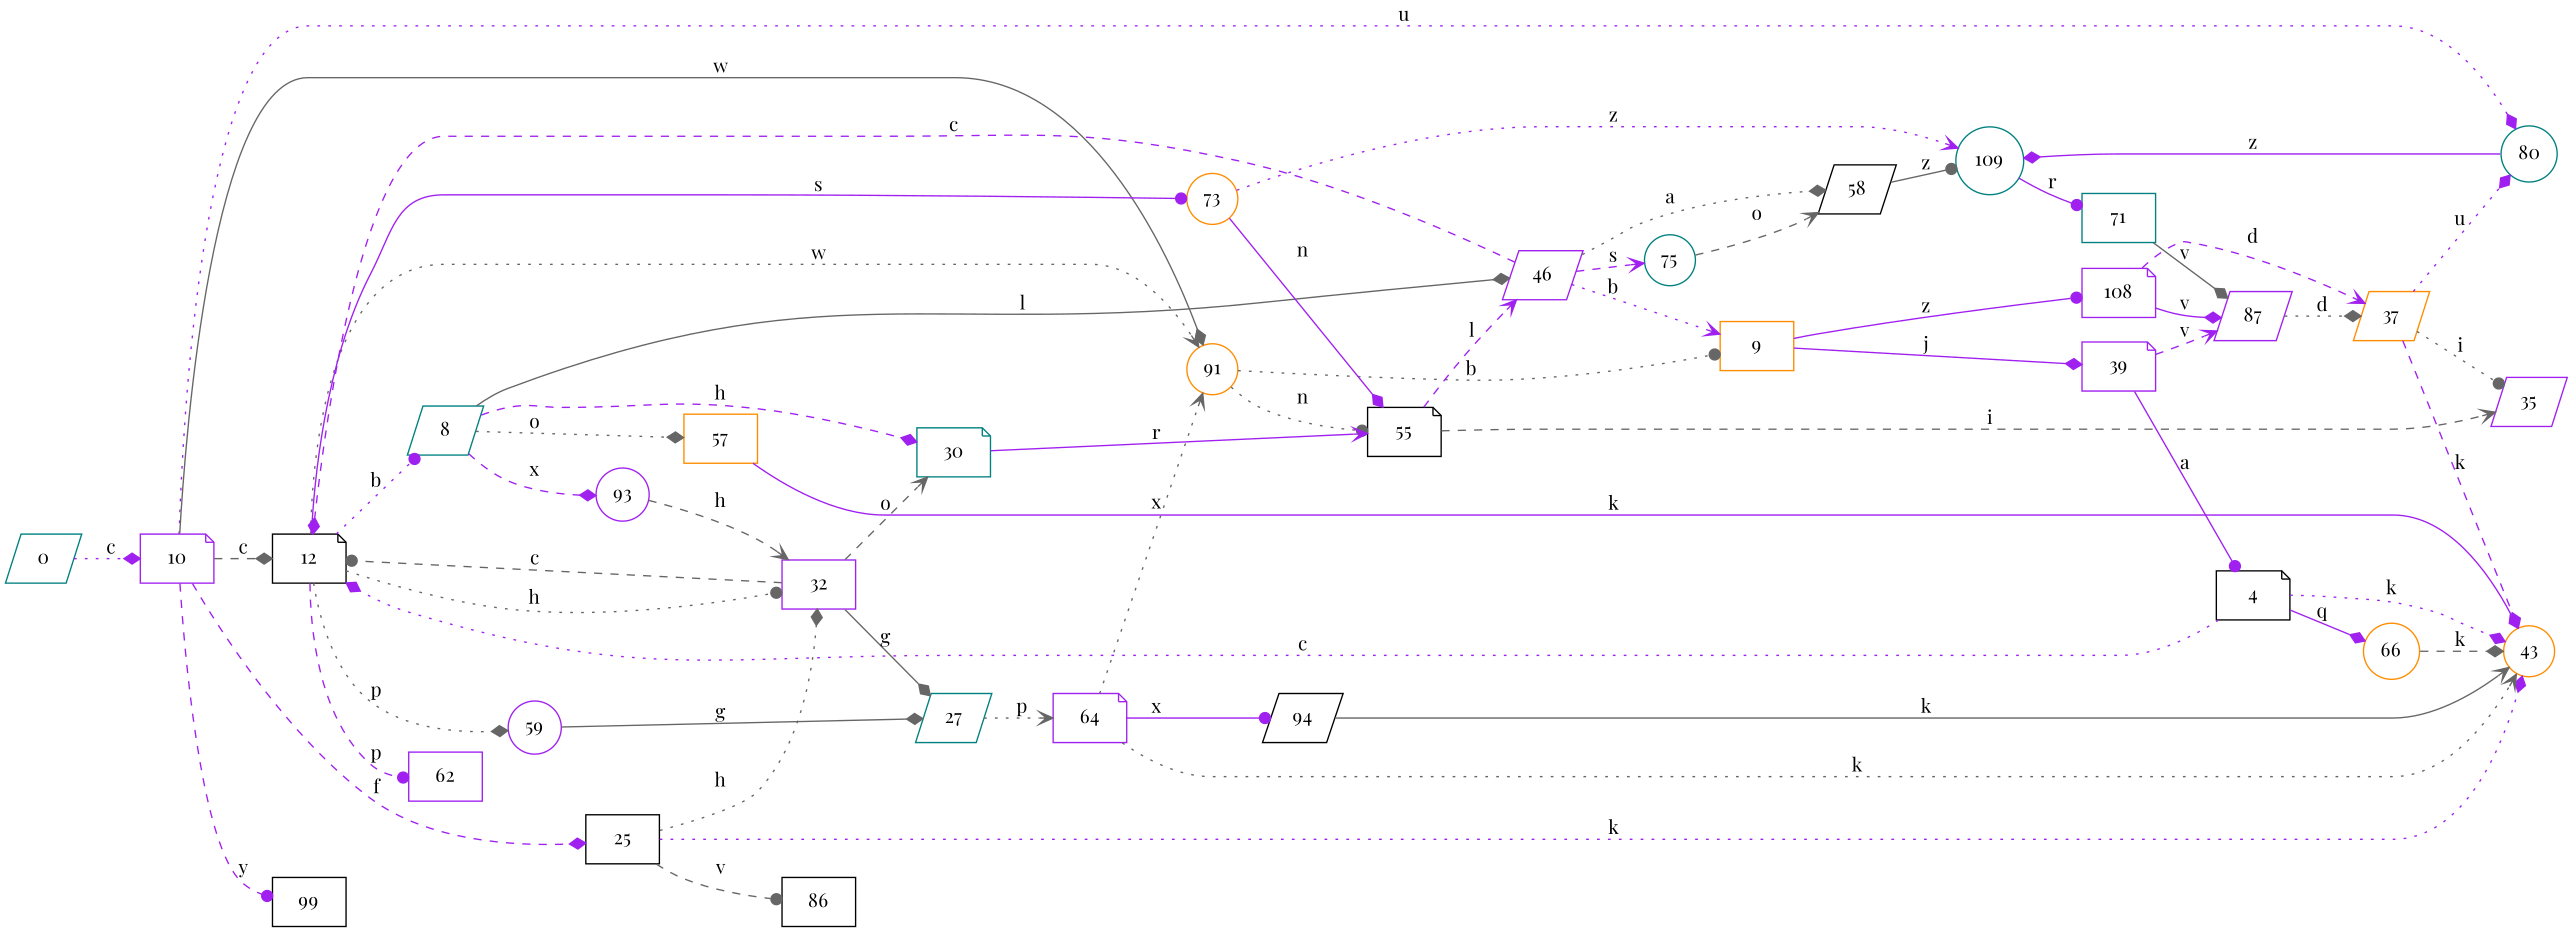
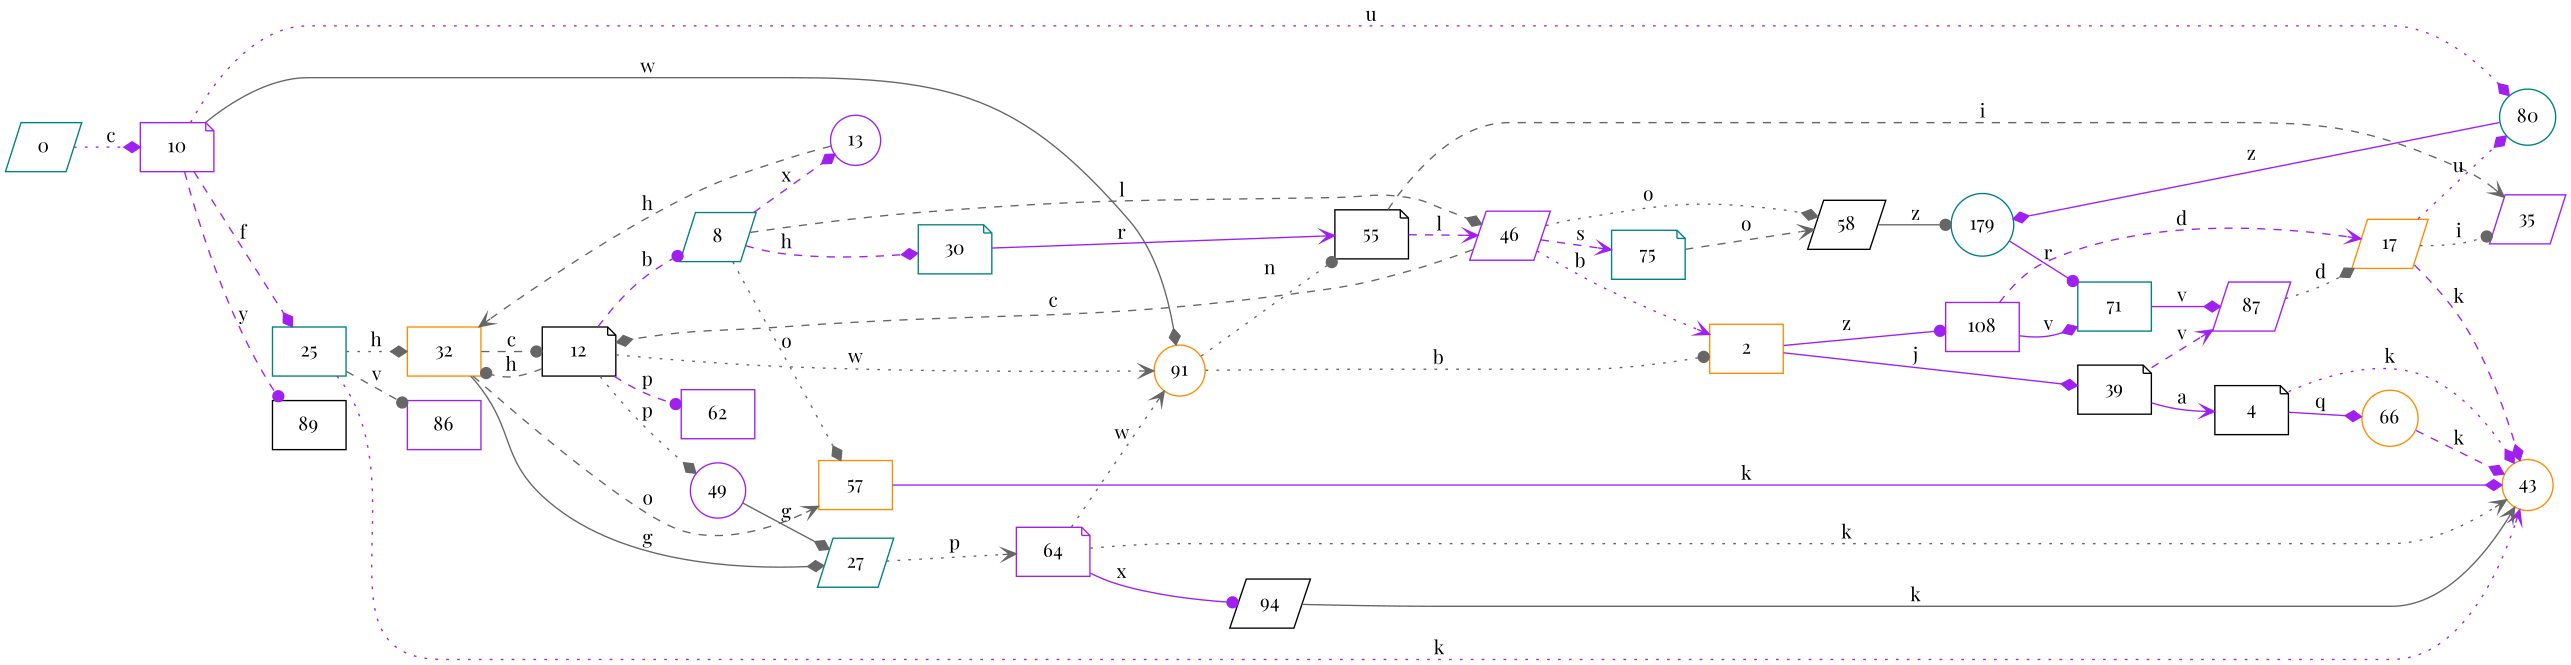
(781, 136) -> (1056, 314)
(1990, 161) -> (1982, 225)
(1670, 198) -> (1648, 196)
(1212, 199) -> none
(1670, 260) -> (1648, 255)
(2184, 266) -> (2178, 307)
(2119, 293) -> (1982, 327)
(979, 314) -> (1091, 202)
(2180, 315) -> (2041, 337)
(2391, 316) -> (2390, 244)
(1757, 346) -> (1746, 349)
(2119, 367) -> (2115, 390)
(2183, 476) -> (2176, 409)
(623, 495) -> (856, 140)
(373, 498) -> (631, 289)
(1157, 503) -> (1122, 434)
(881, 523) -> (624, 498)
(235, 559) -> none
(819, 585) -> (444, 352)
(557, 612) -> (517, 376)
(2453, 651) -> (2453, 449)
(1289, 655) -> none
(535, 728) -> (718, 490)
(623, 839) -> (309, 352)
(1629, 839) -> (1349, 659)
(309, 902) -> (309, 425)
(819, 902) -> (444, 425)
